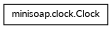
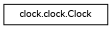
(56, 15) -> (56, 15)
